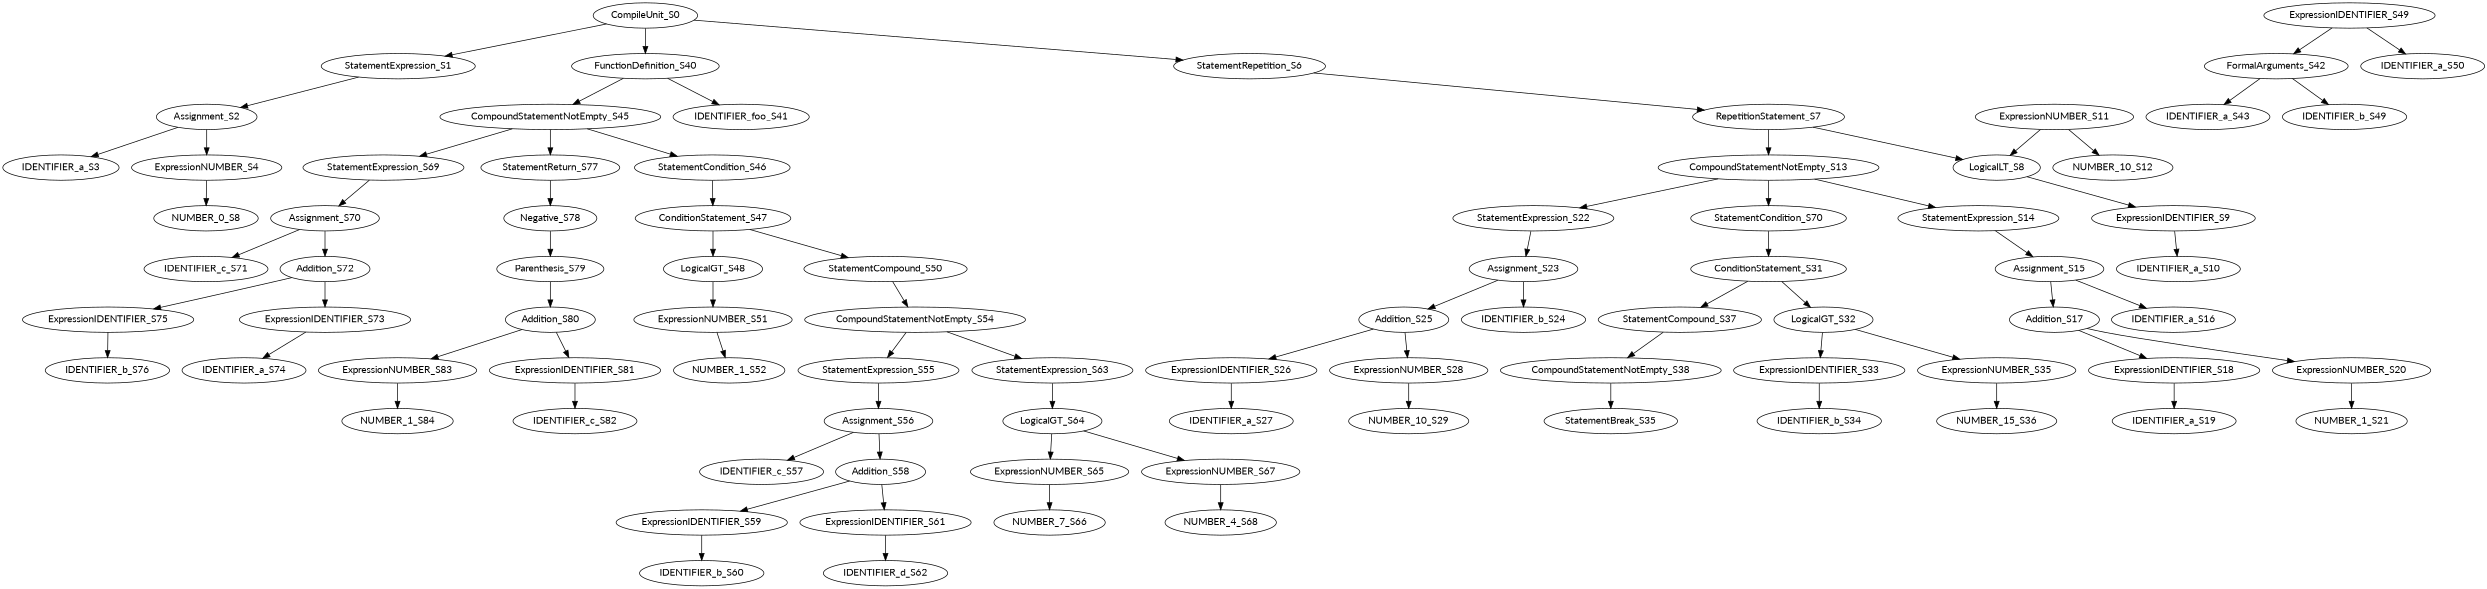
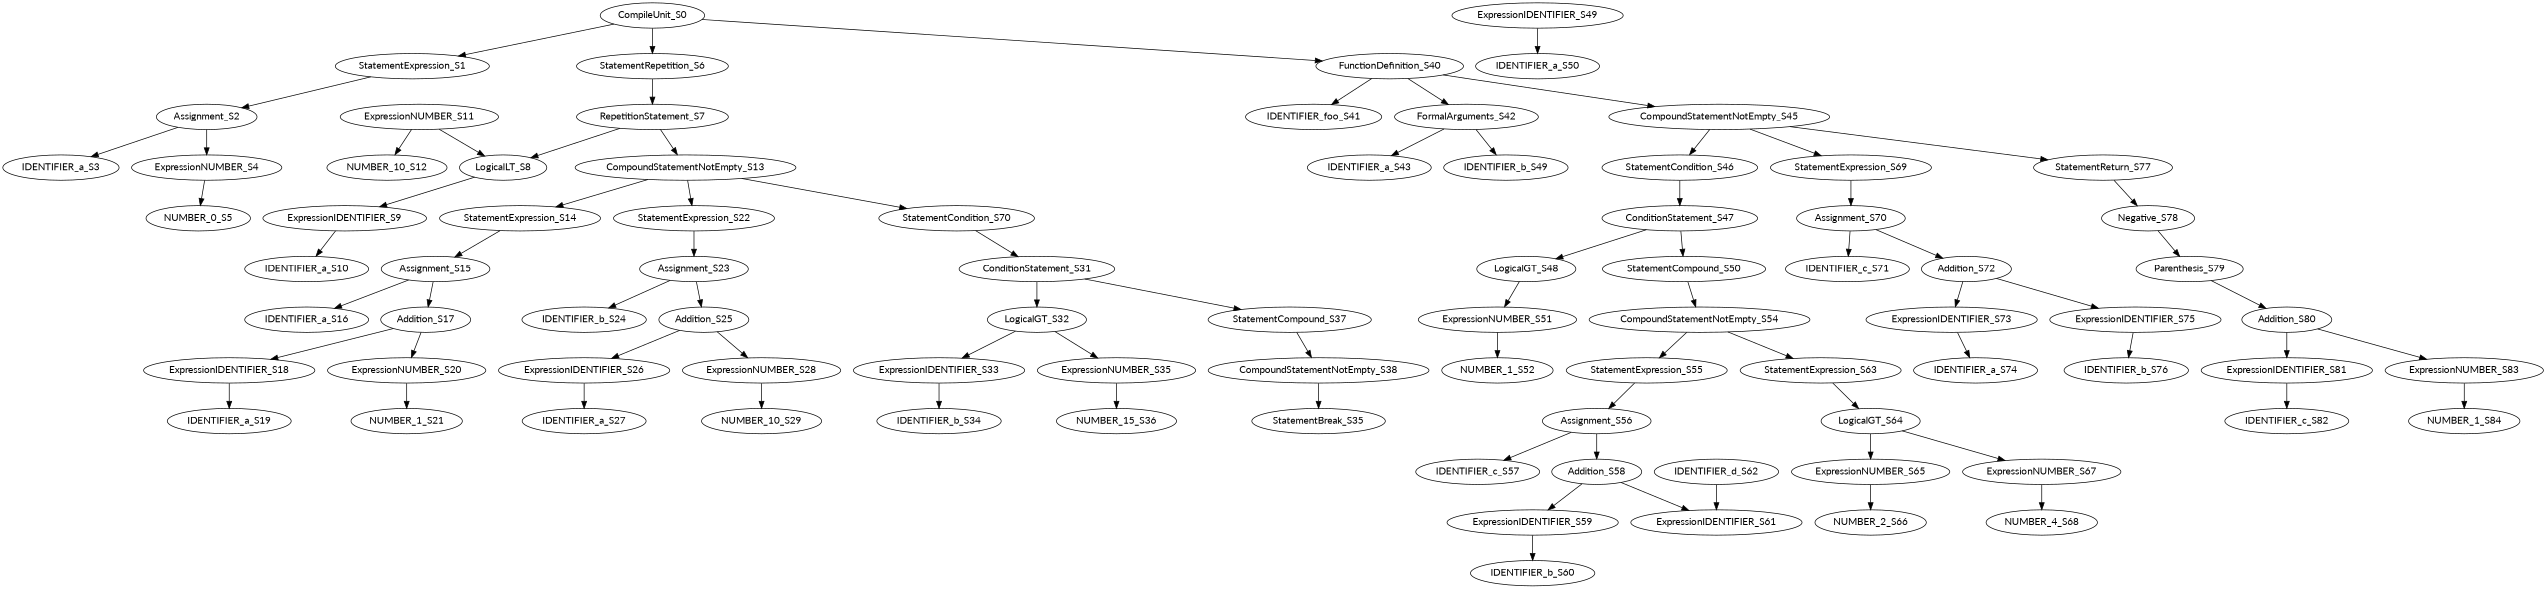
(2316, 39) -> (1425, 90)
(206, 218) -> (198, 218)
(1050, 522) -> (1871, 522)
(885, 544) -> (1716, 494)
